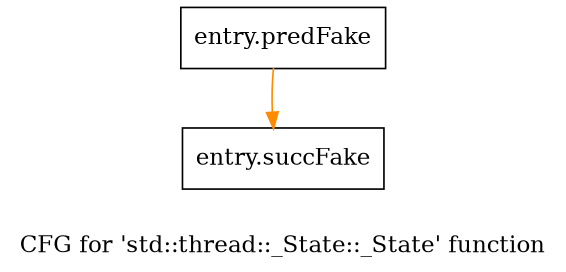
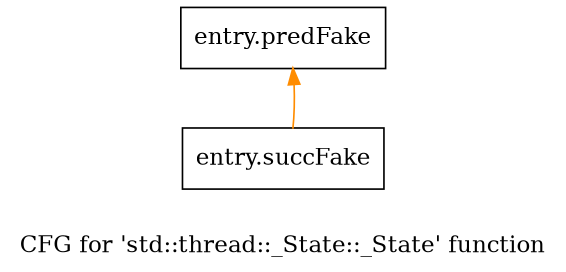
(272, 90) -> (294, 107)
